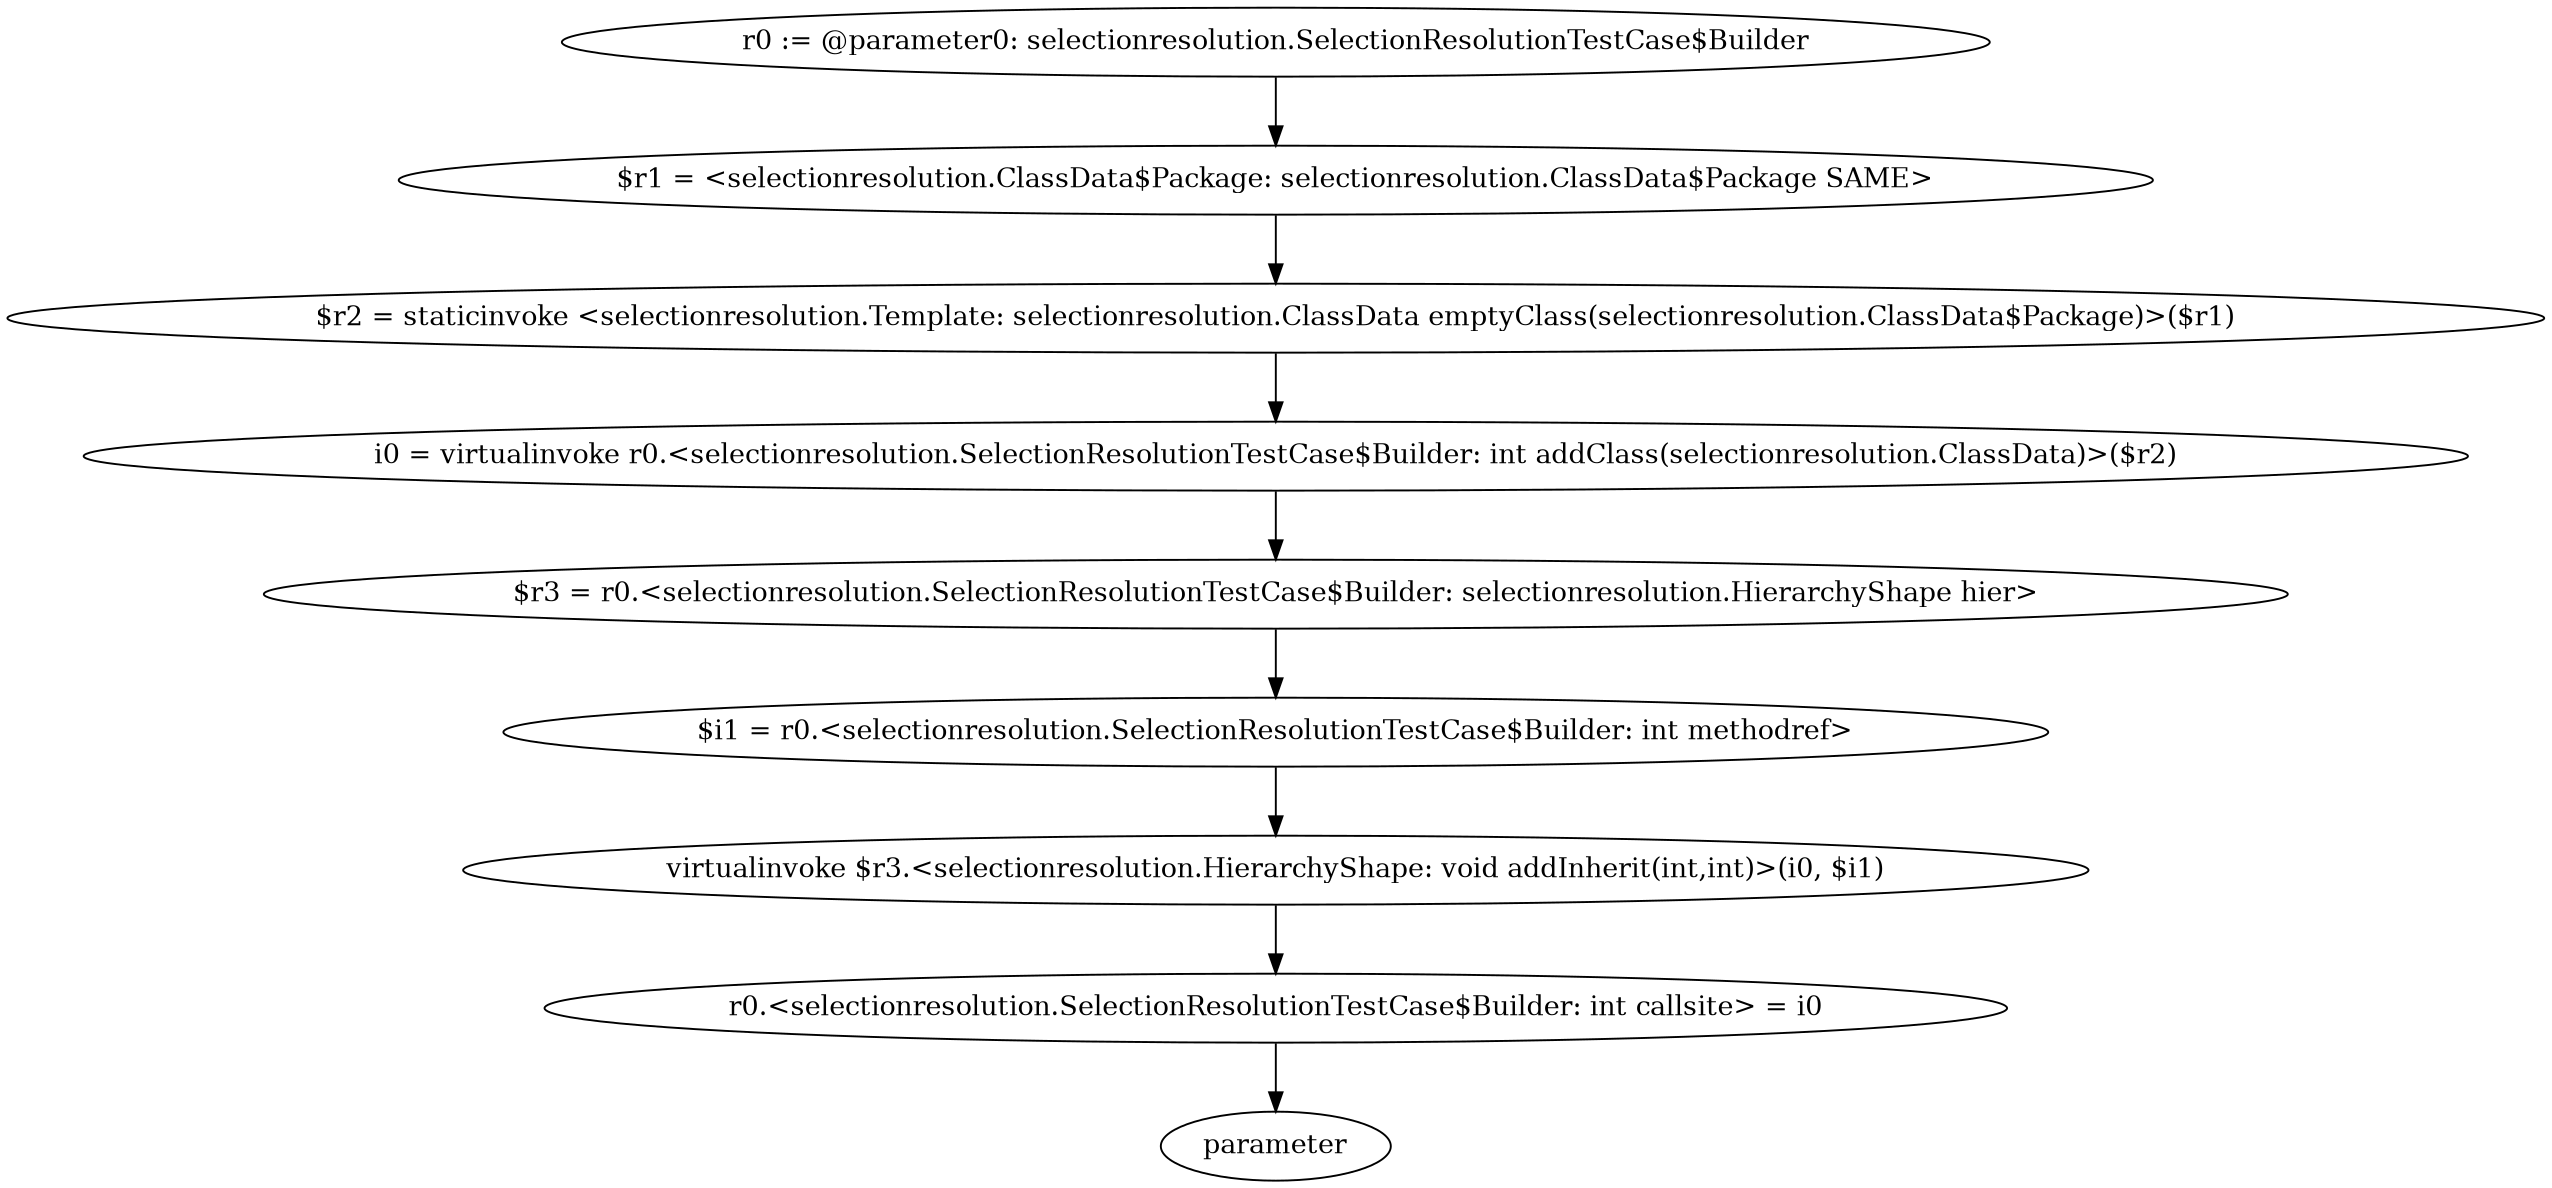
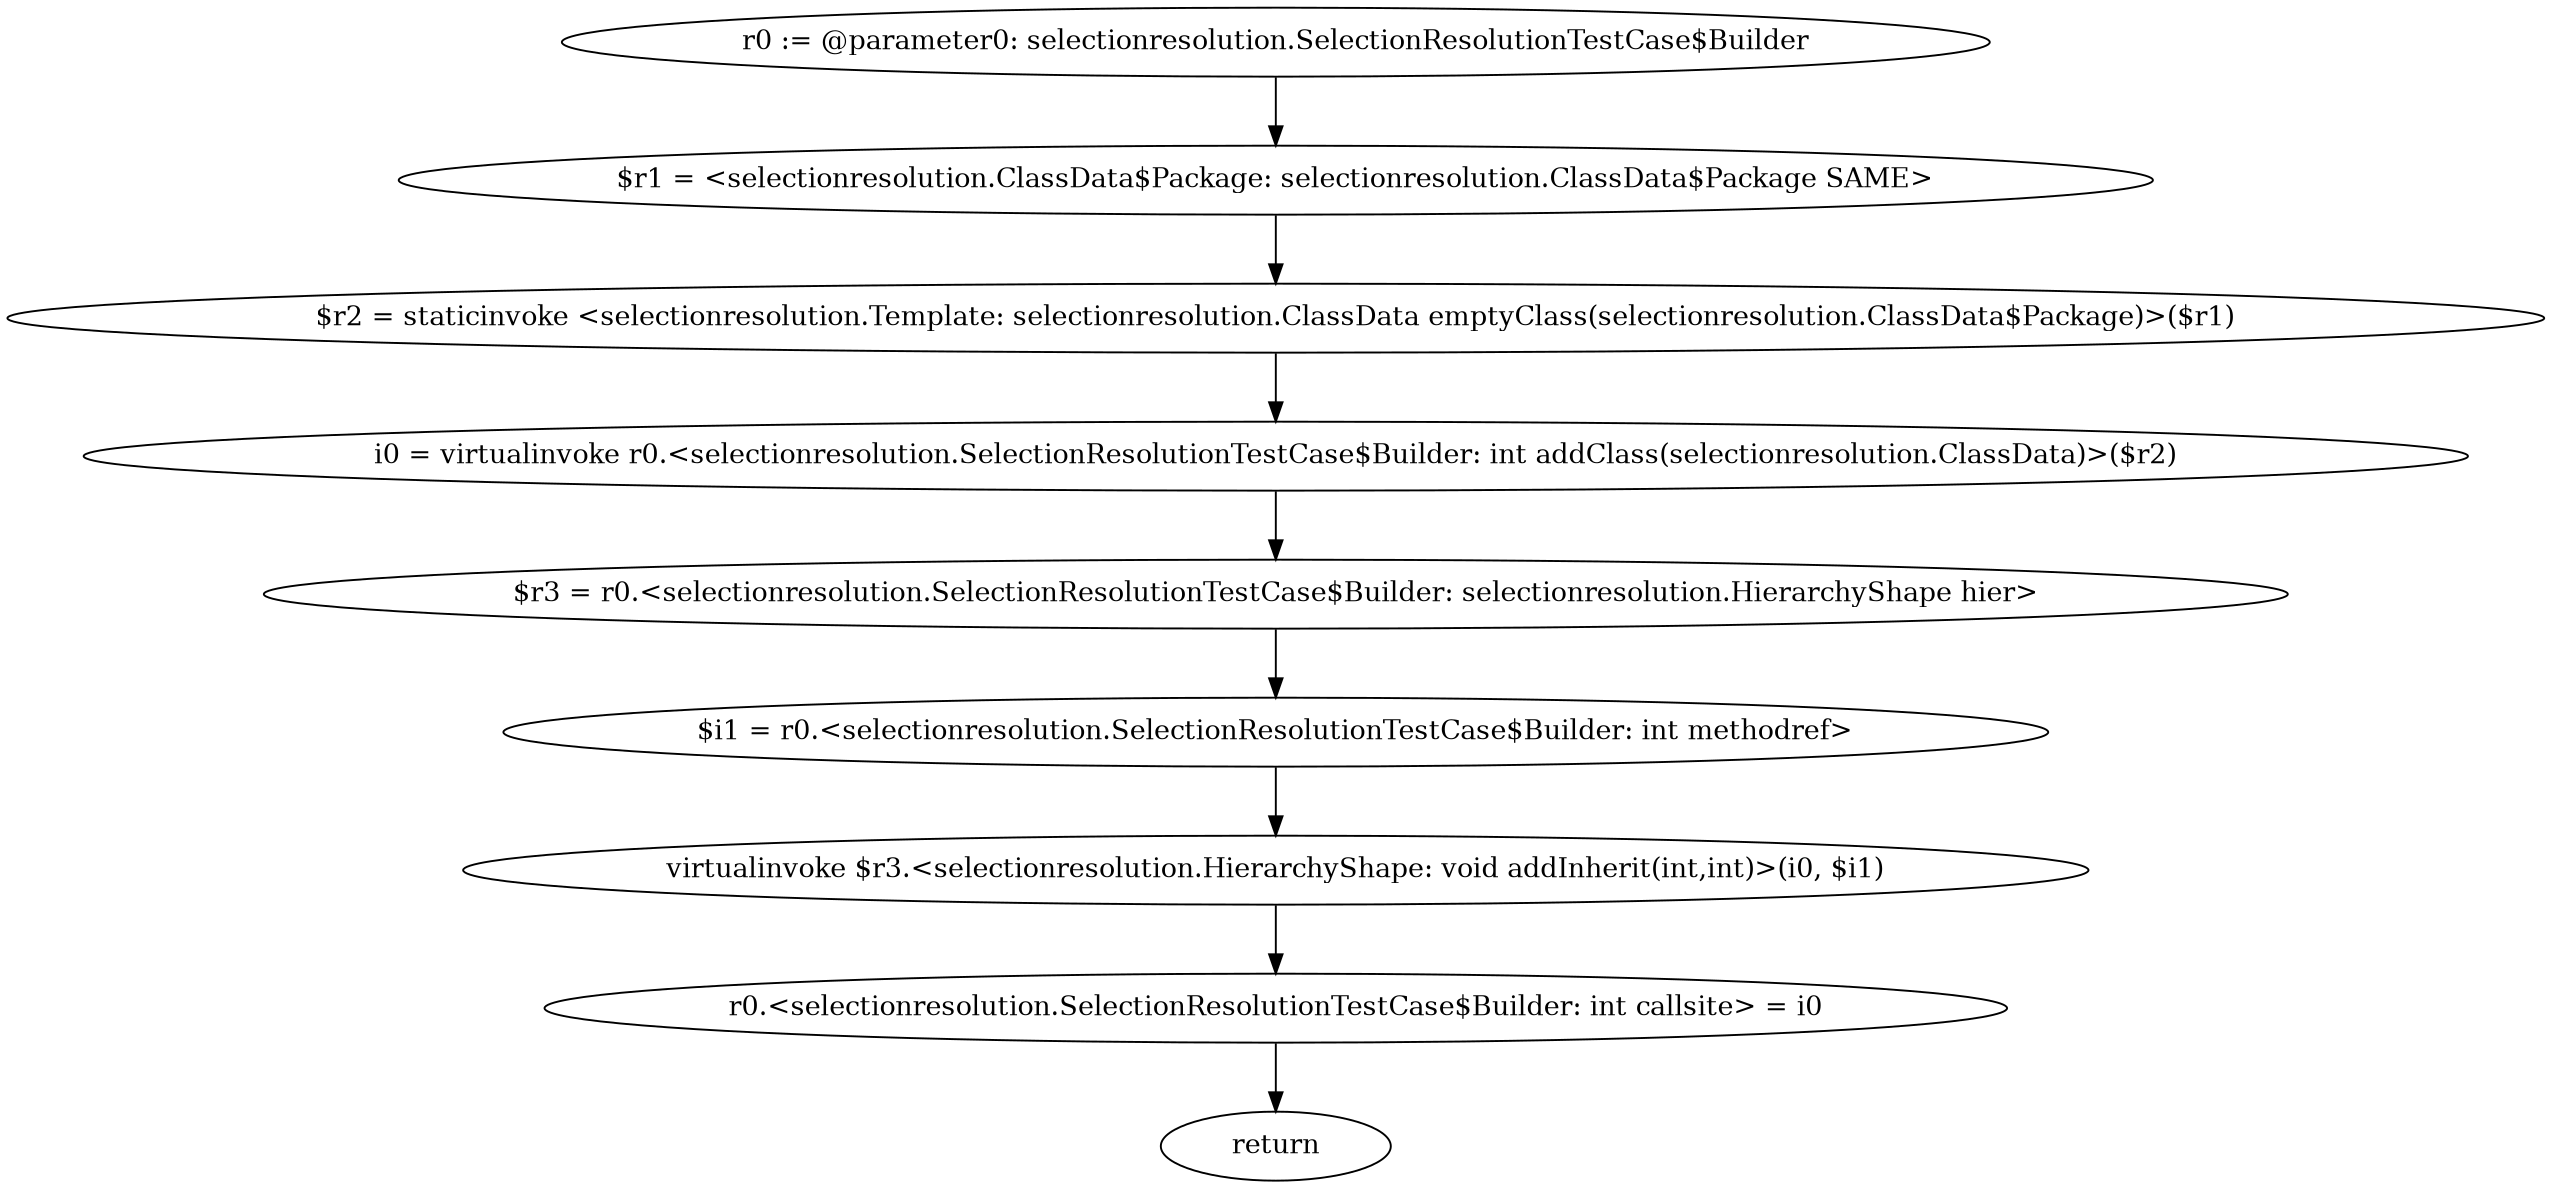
(1276, 1146) -> (1276, 1146)
